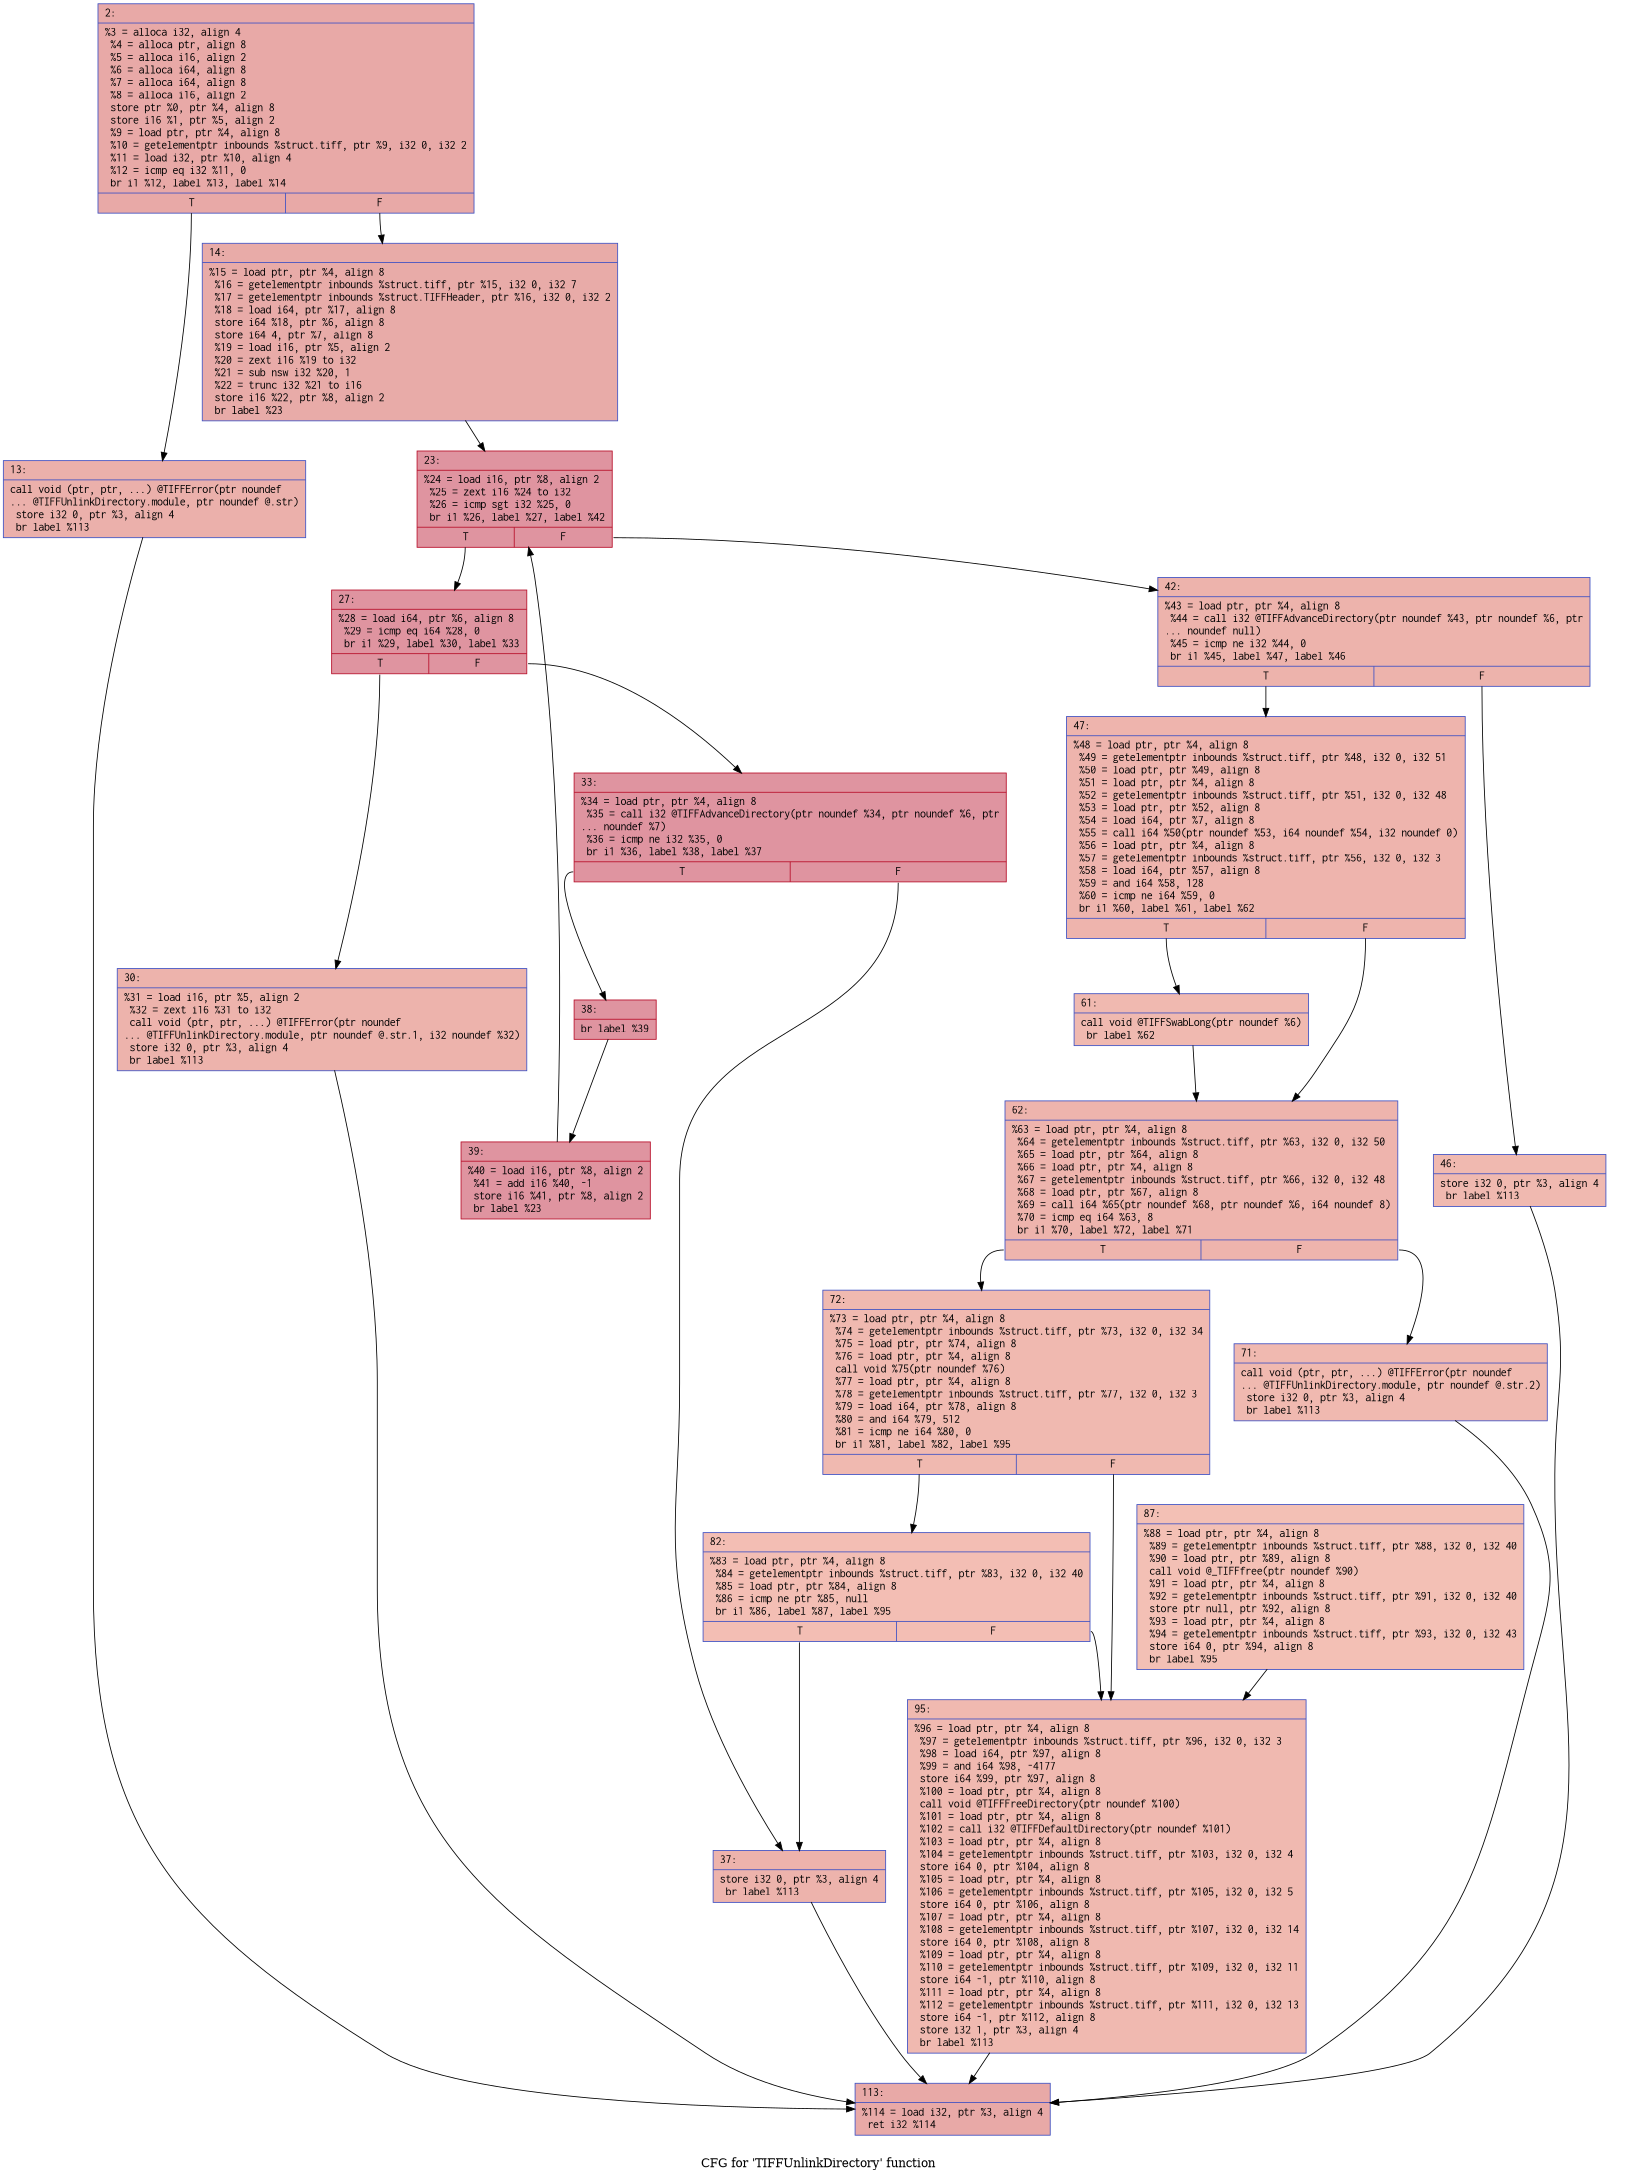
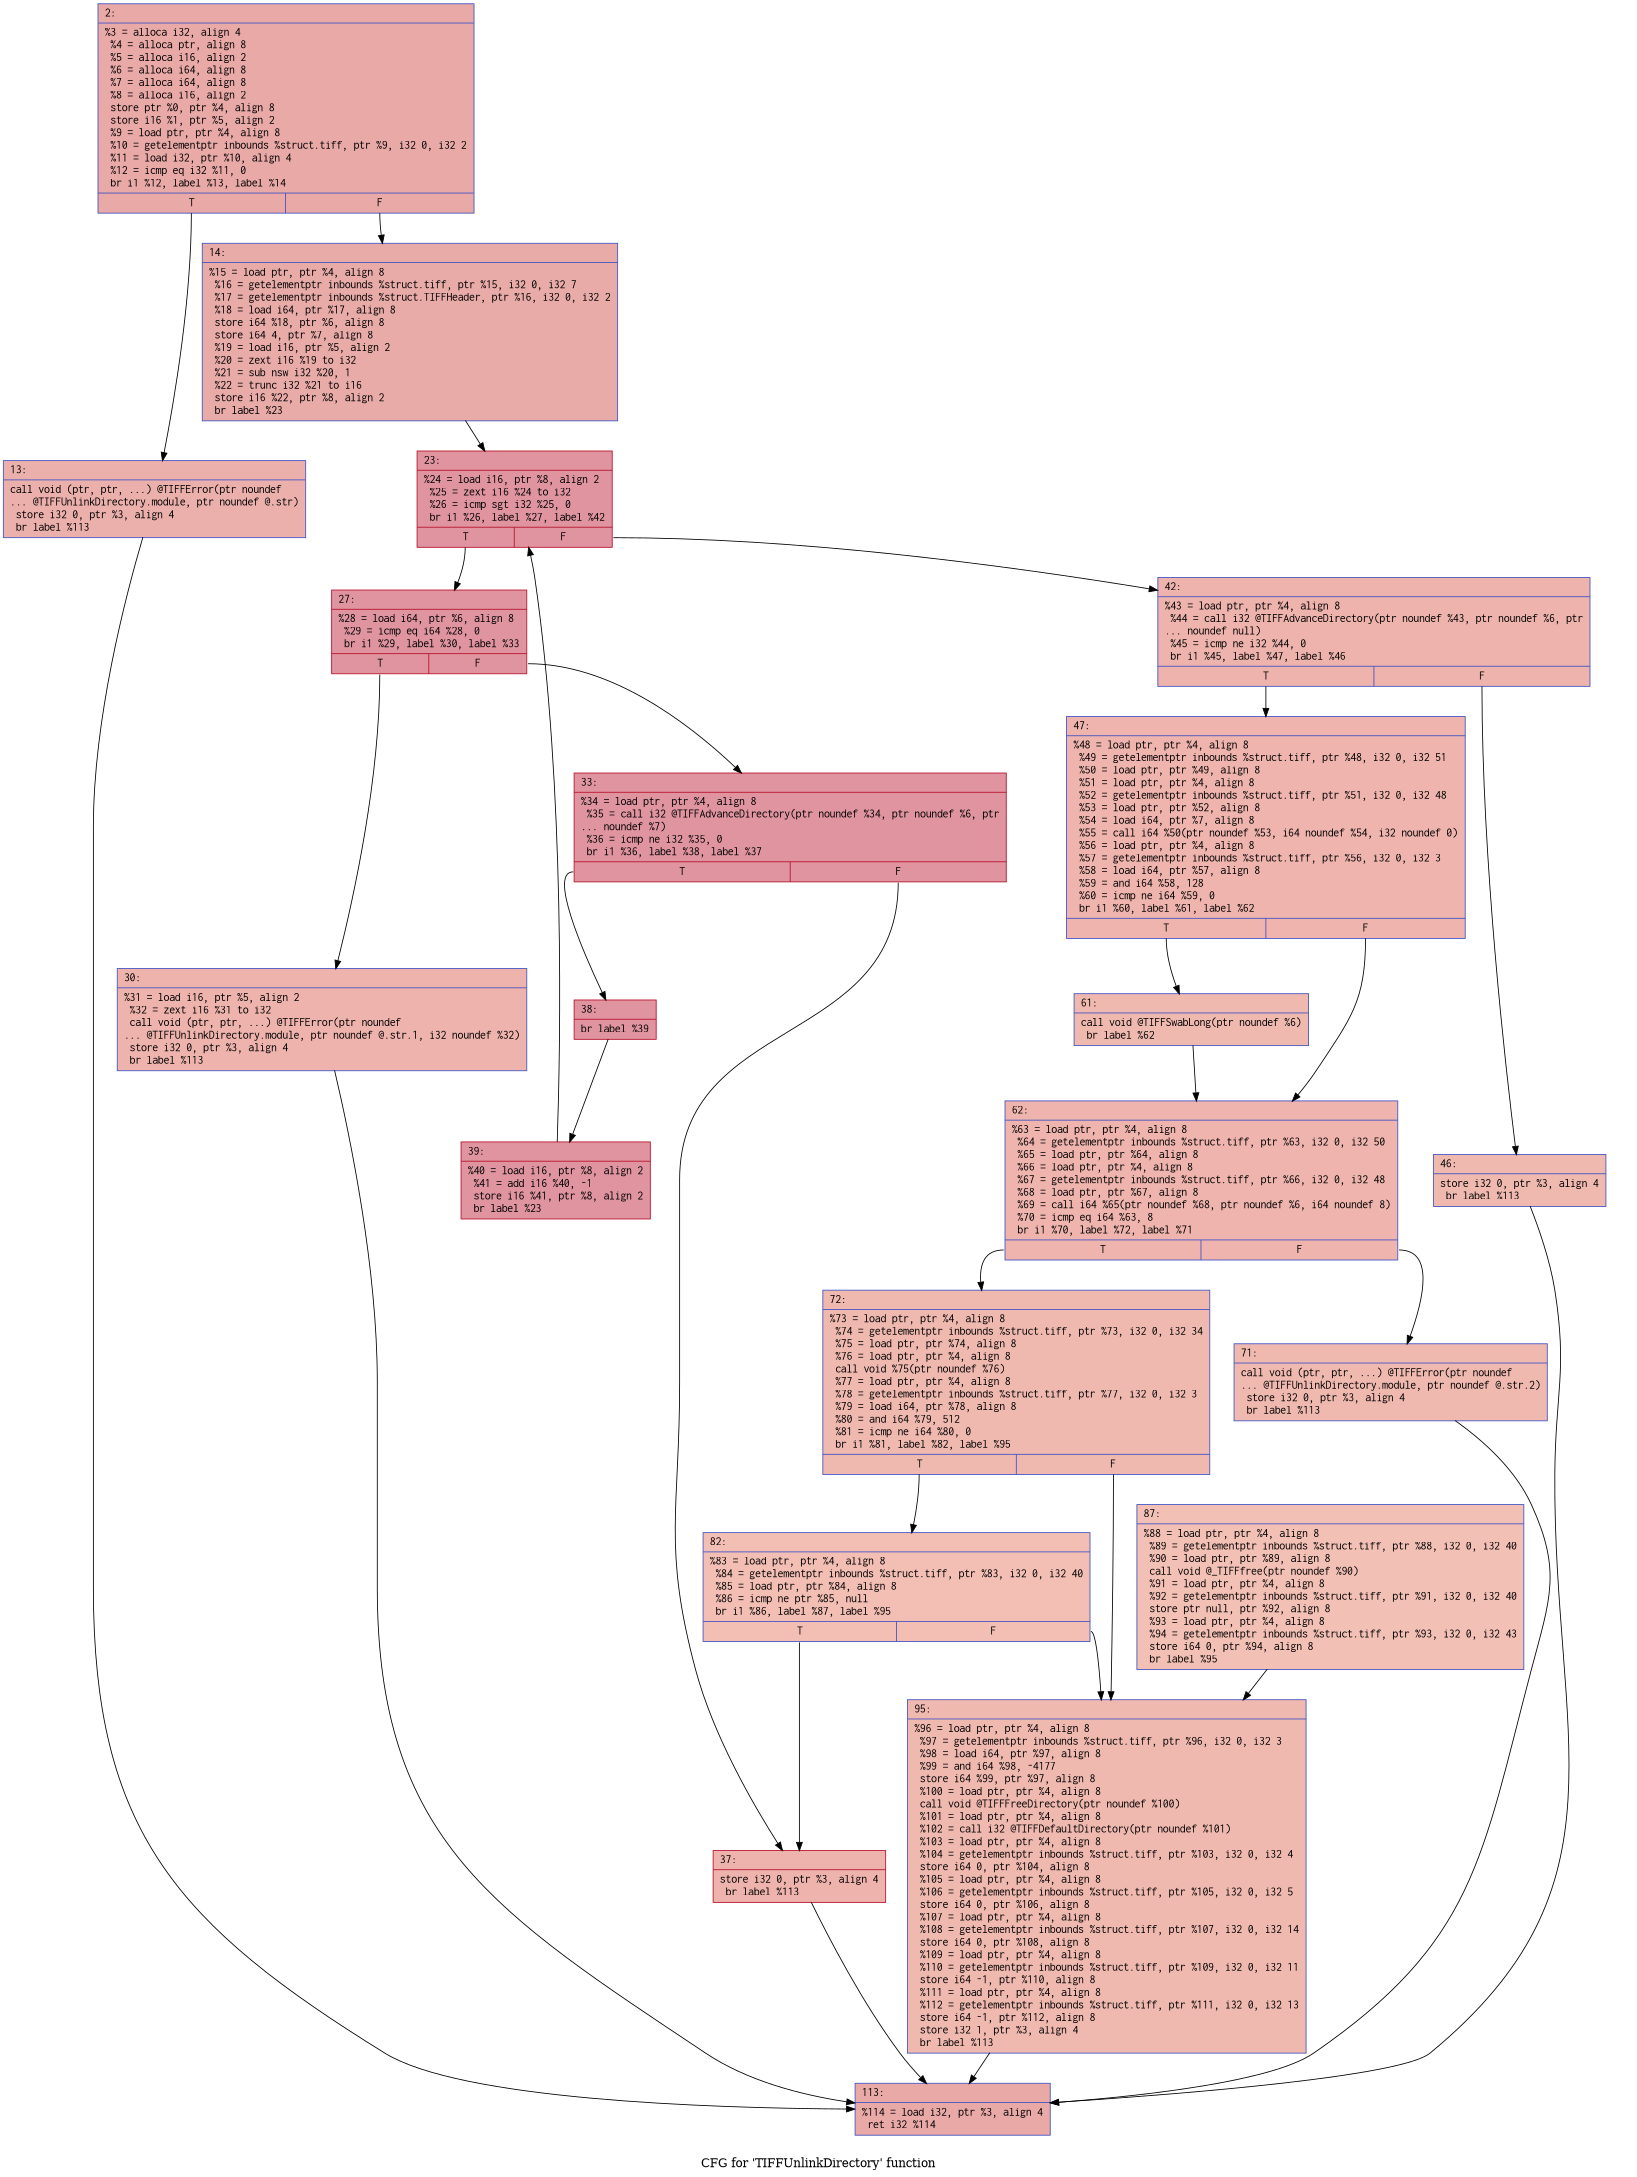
(799, 1876) -> (799, 1876)
